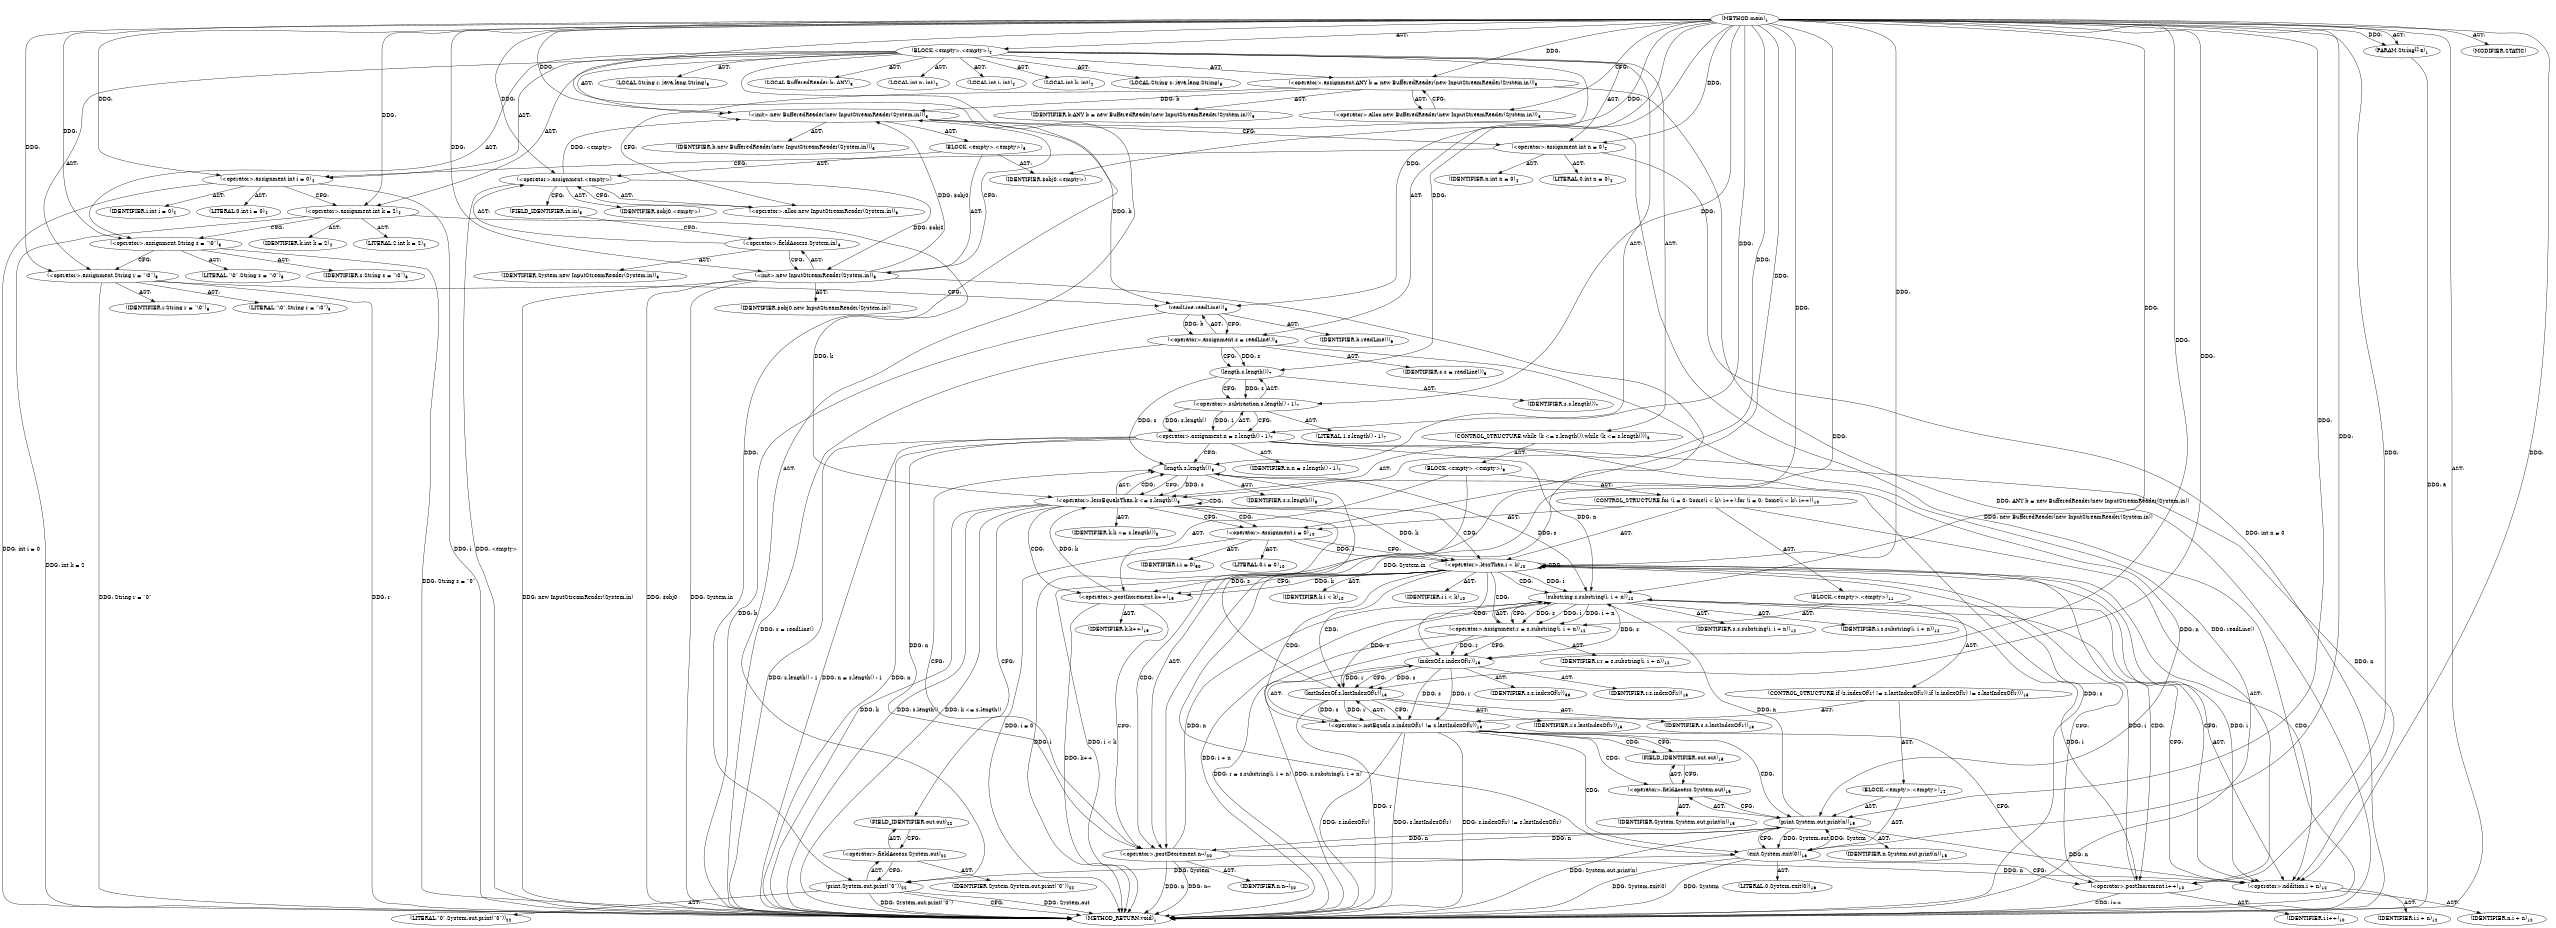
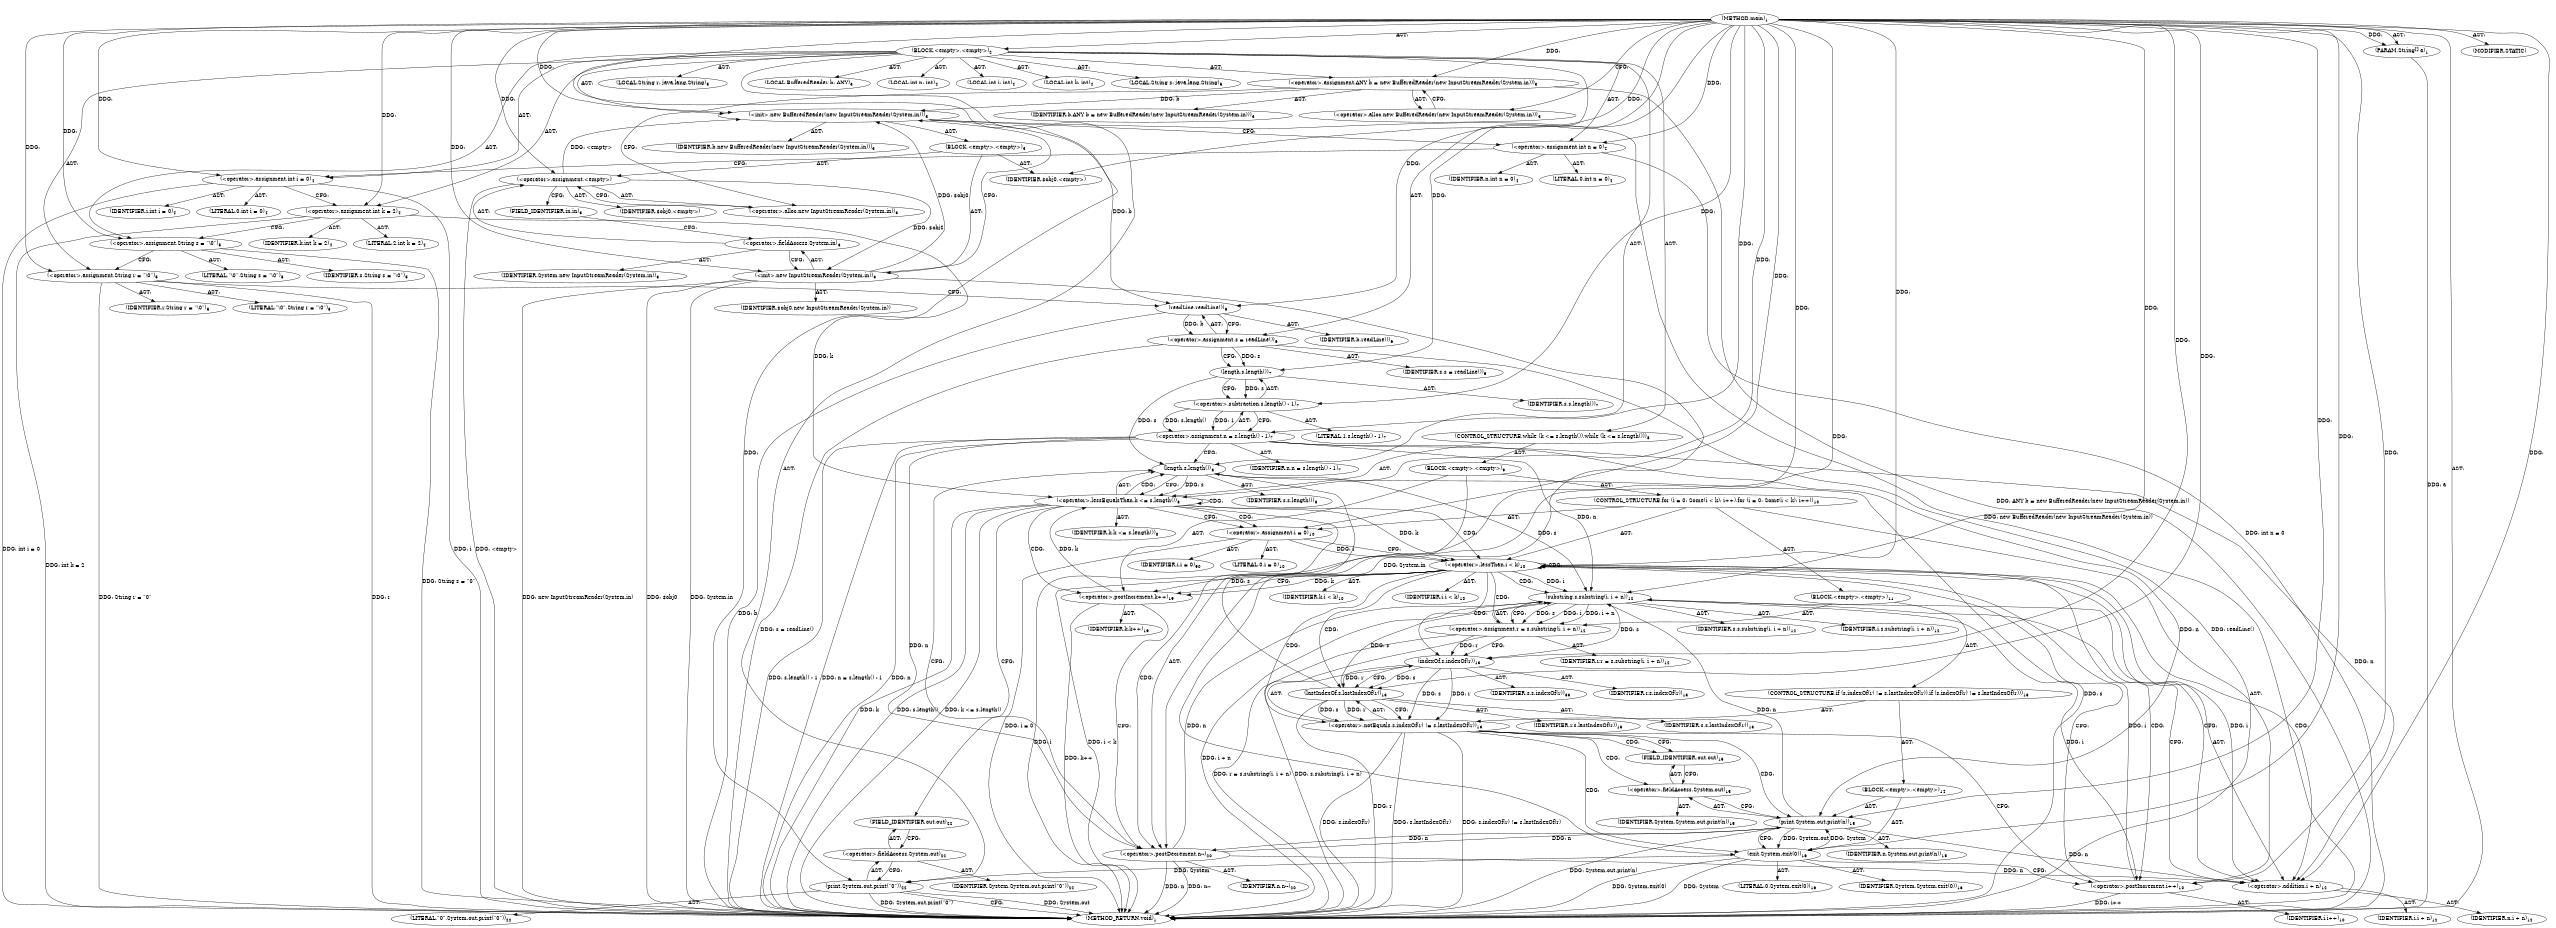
none -> (1911, 887)
(2108, 903) -> (2108, 903)
